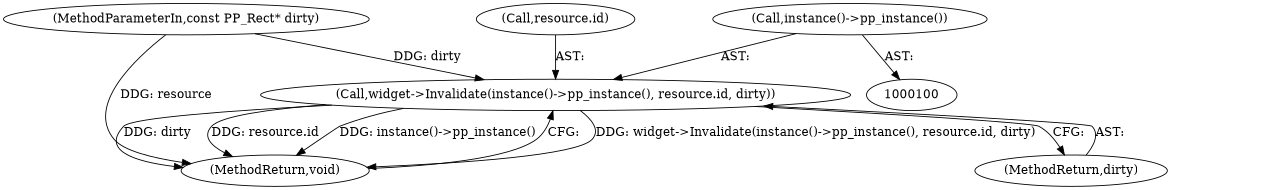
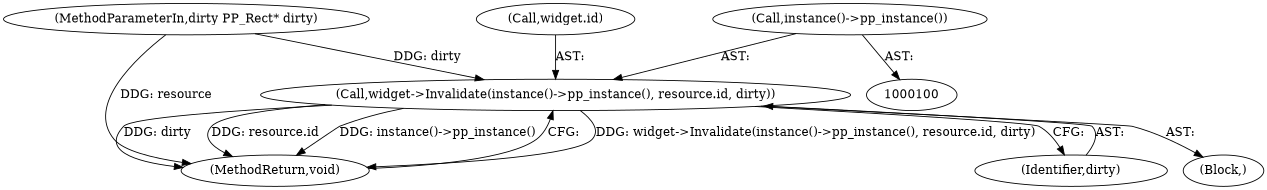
(186, 19) -> (186, 19)
(556, 19) -> (556, 19)
(1071, 171) -> (1071, 171)
none -> (1224, 171)
